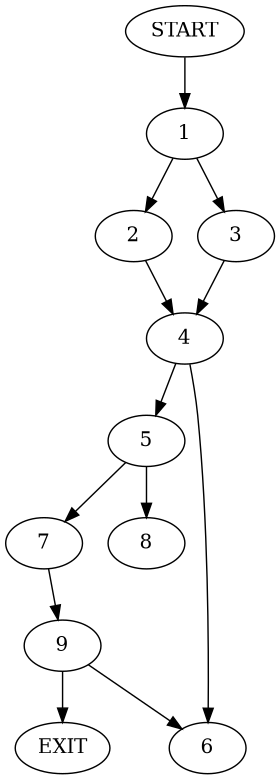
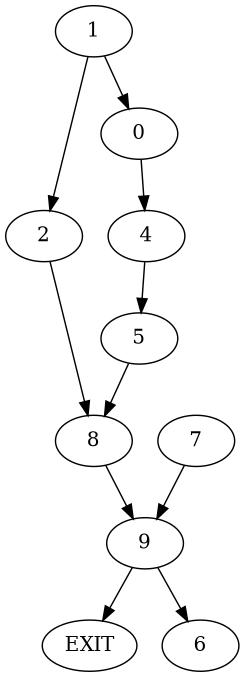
(185, 31) -> none
(236, 236) -> (139, 134)
(156, 281) -> (67, 332)
none -> (116, 486)
(101, 487) -> none
(206, 536) -> none
